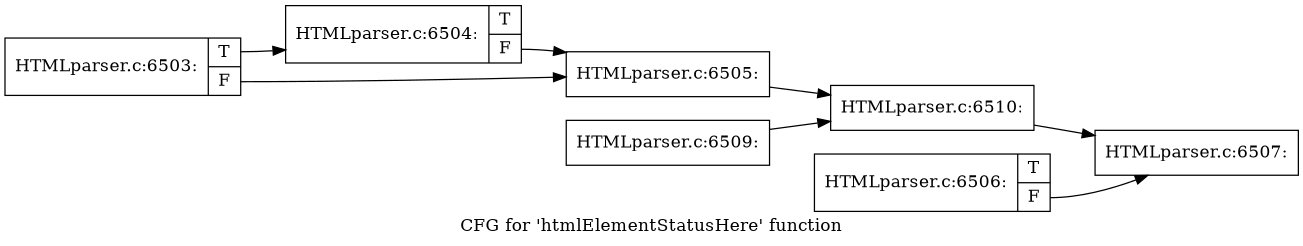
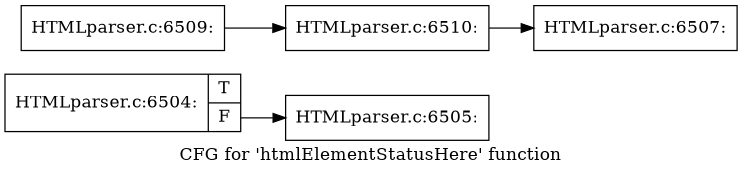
(123, 67) -> none
(794, 90) -> none
(932, 183) -> none
